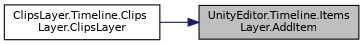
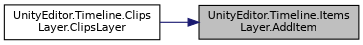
(82, 22) -> (82, 22)
